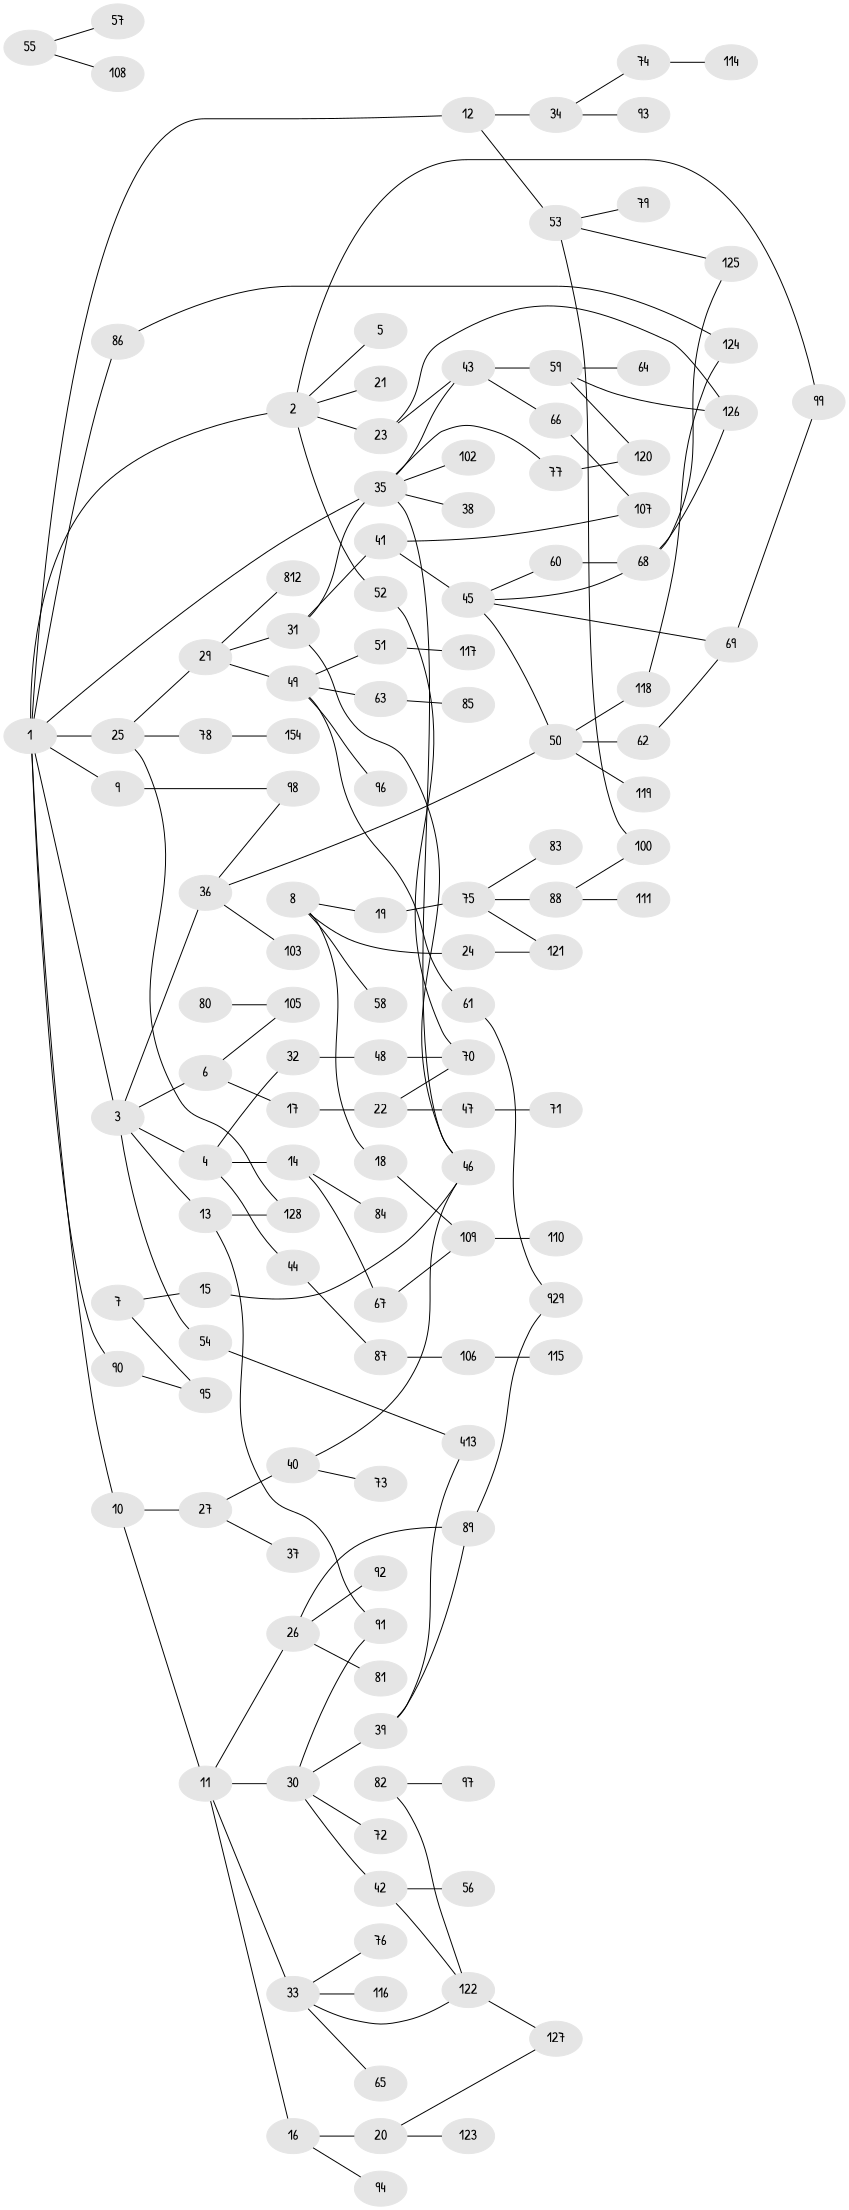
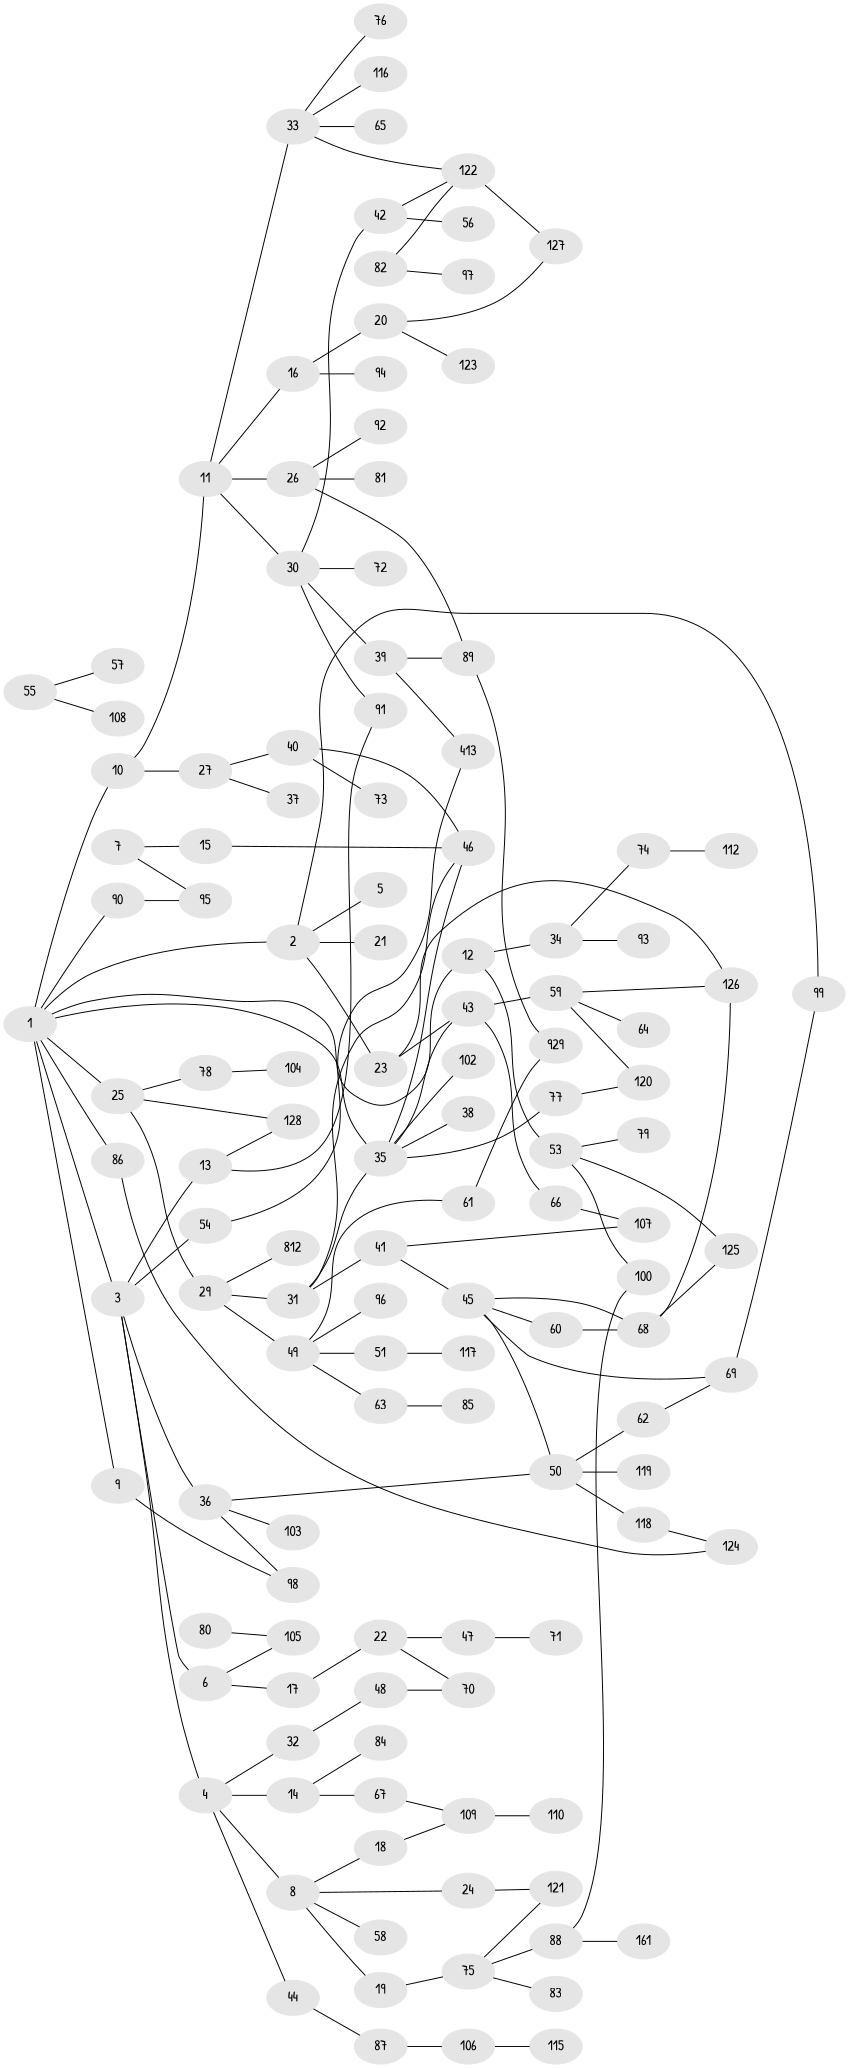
(731, 62) -> (731, 851)
(381, 594) -> none
(293, 736) -> (293, 1069)
(644, 900) -> (644, 1941)
none -> (249, 1844)
